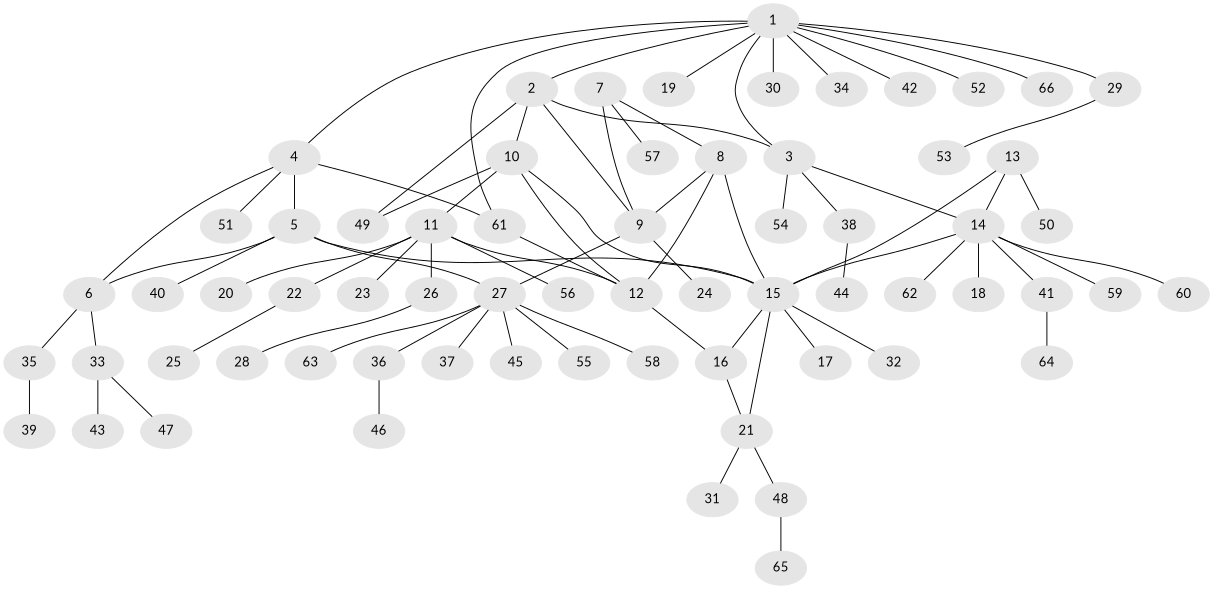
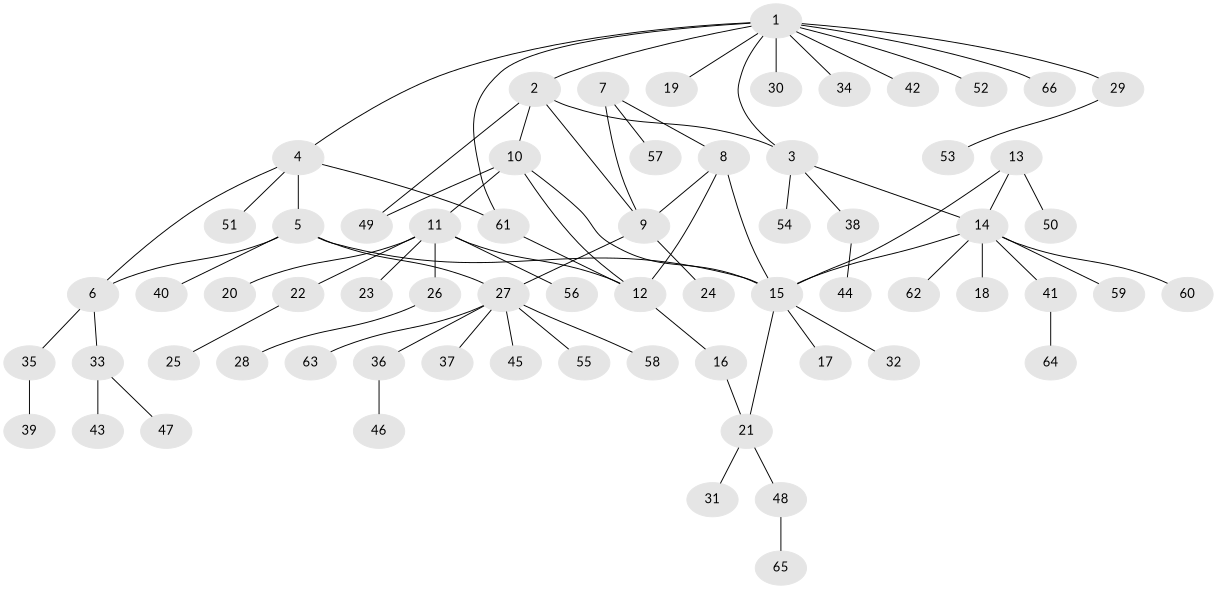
(747, 329) -> none
